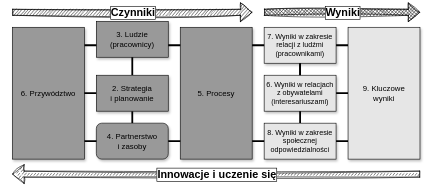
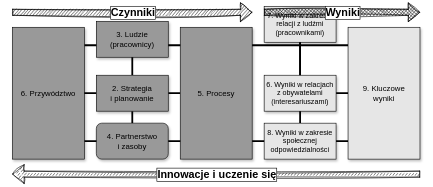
(300, 45) -> (300, 24)
none -> (174, 93)
